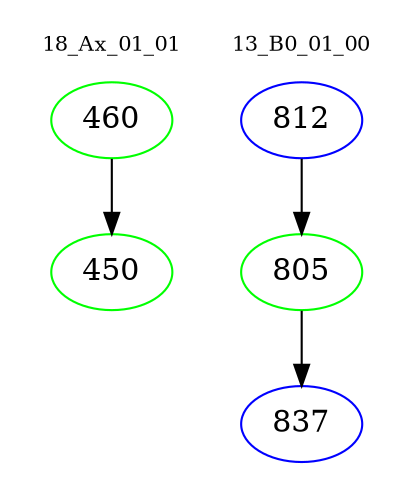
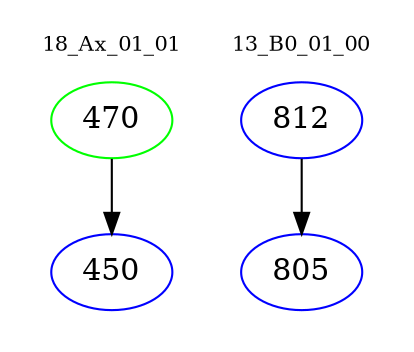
(112, 120) -> (112, 120)
(112, 272) -> (112, 272)
(302, 272) -> (302, 272)
(302, 424) -> none
